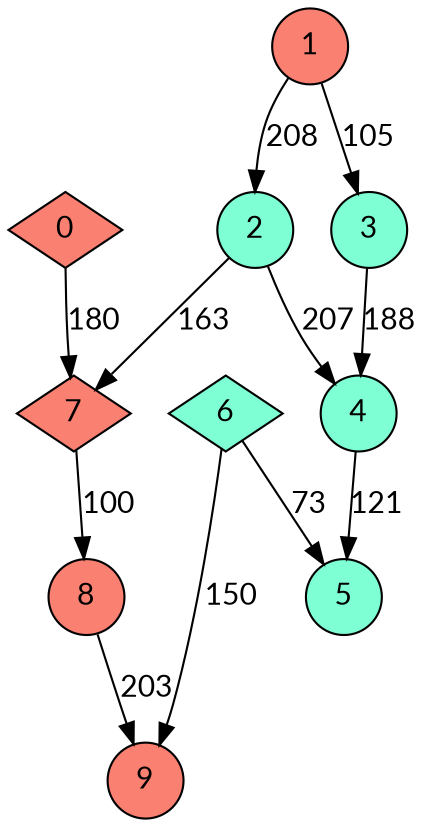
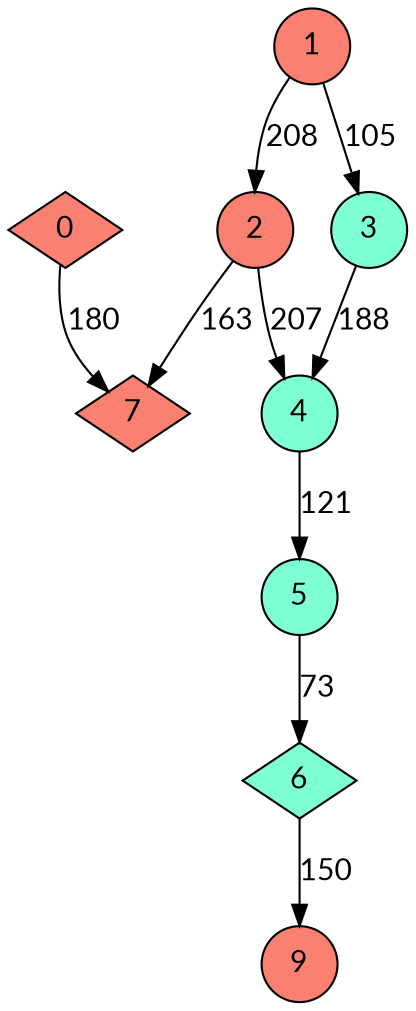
(255, 230) -> (255, 230)
(277, 493) -> (300, 678)
(86, 597) -> none
